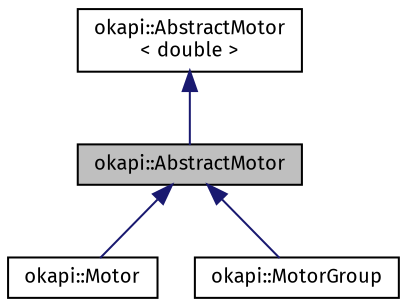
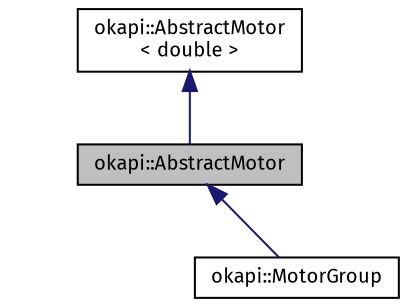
(83, 278) -> none
